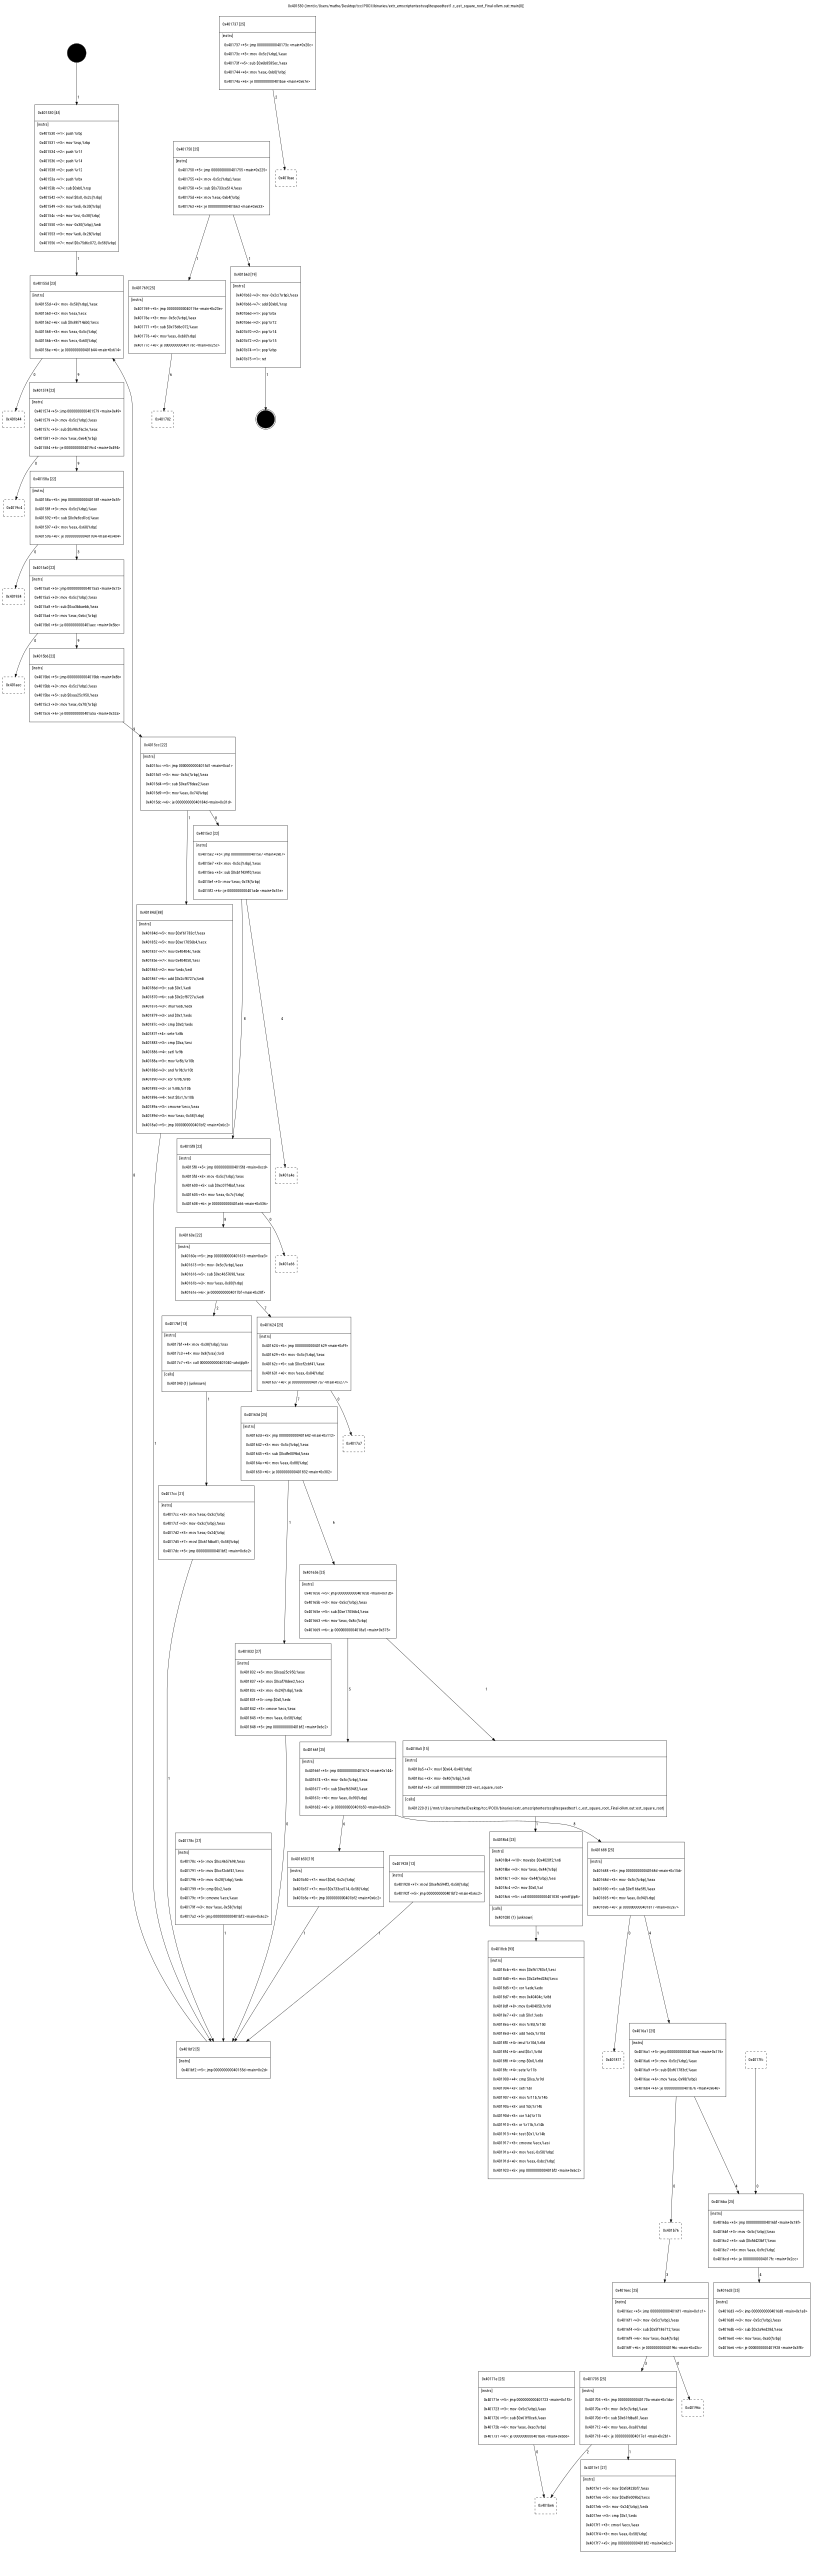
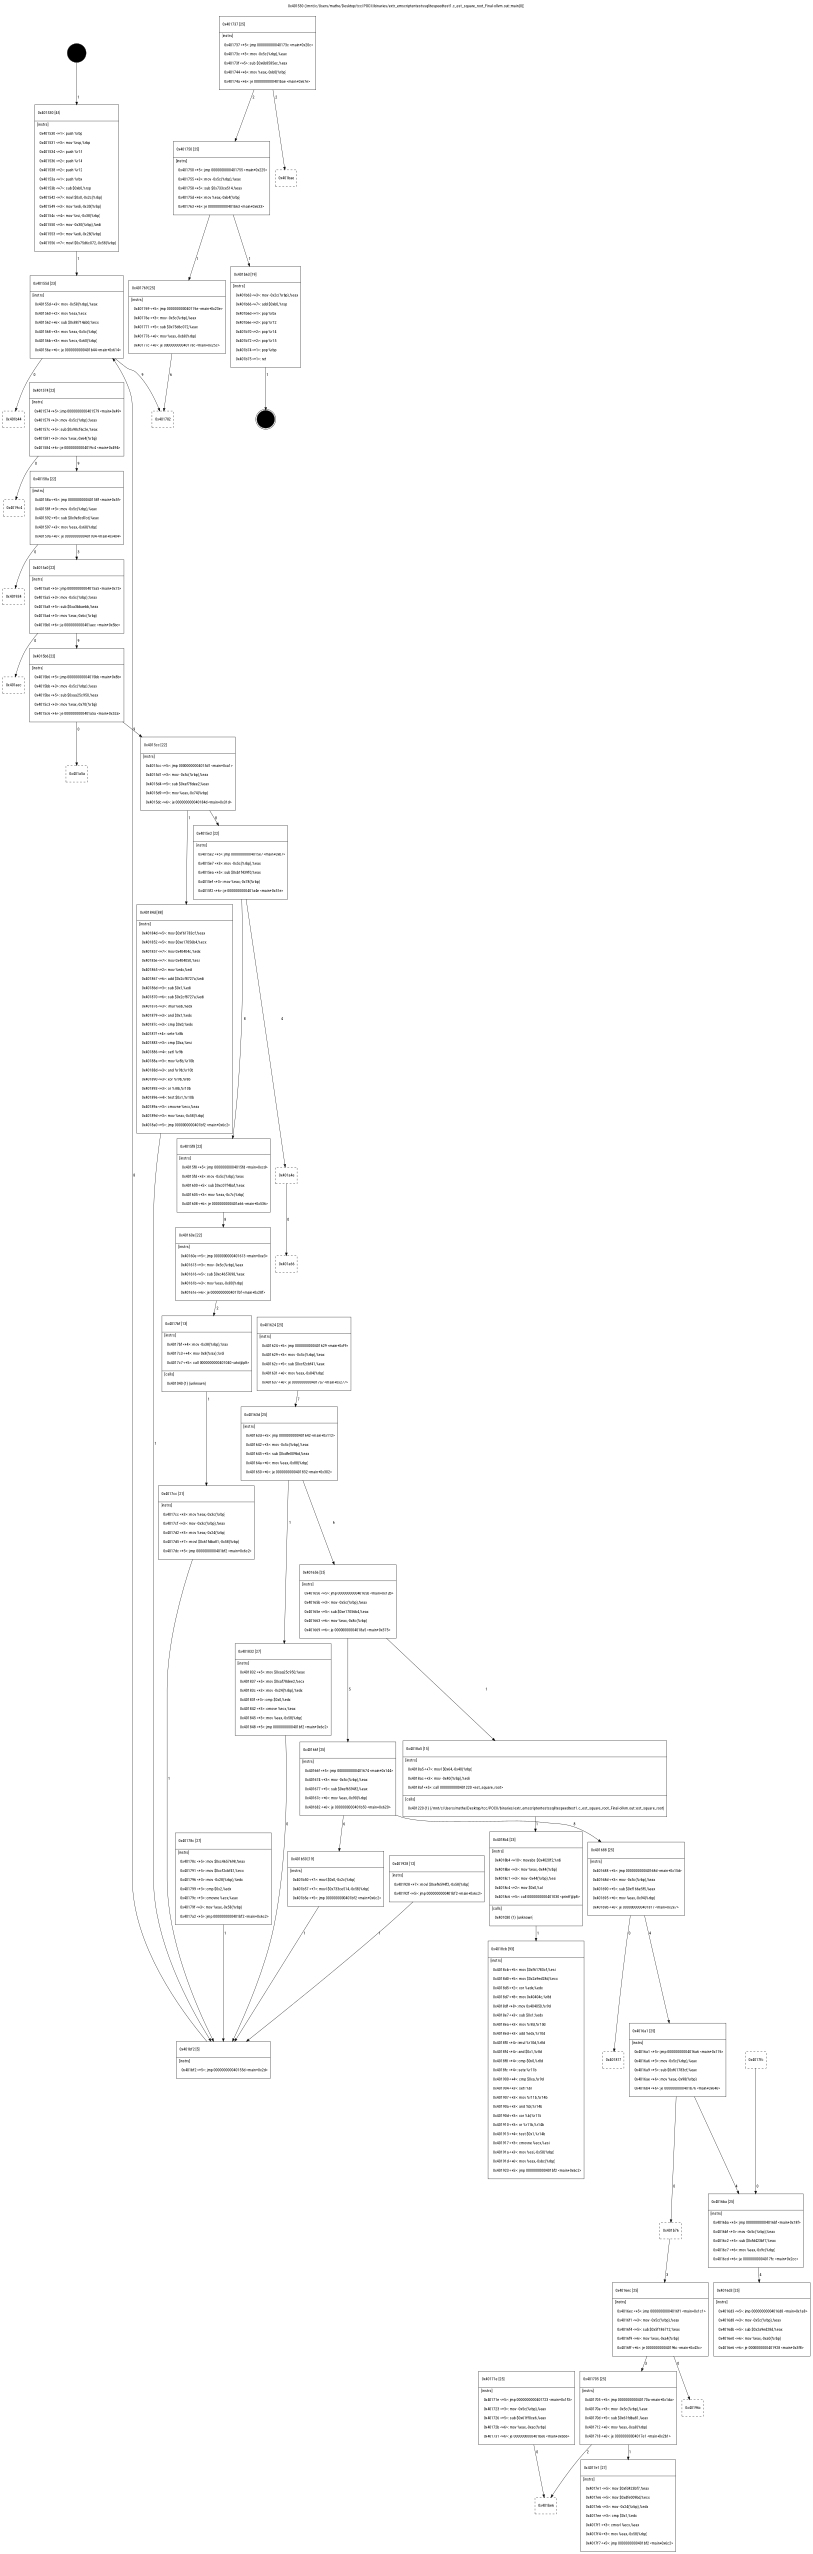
none -> (245, 114)
(77, 369) -> (142, 379)
none -> (77, 774)
(275, 1231) -> (286, 1218)
(262, 1308) -> none
(354, 1444) -> none
